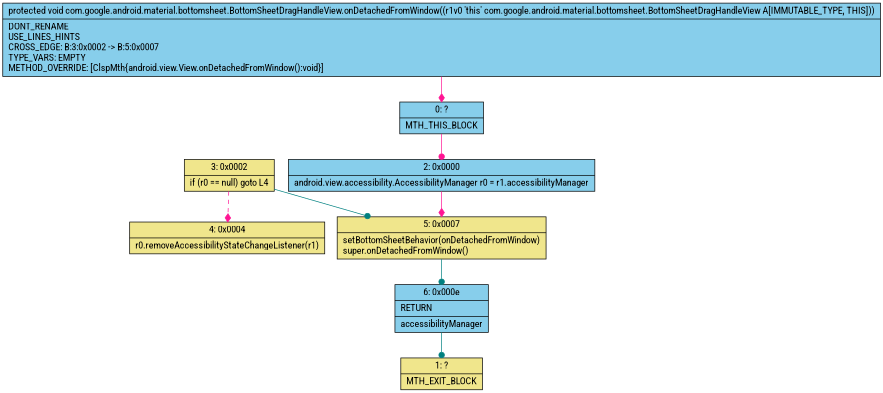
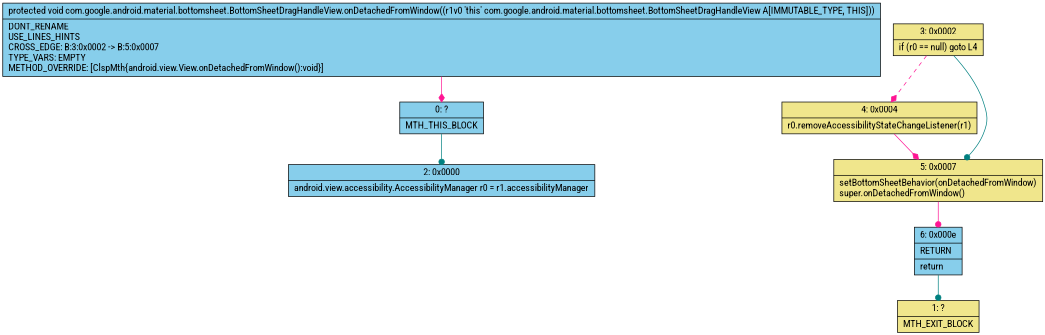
(442, 144) -> (442, 146)
(442, 200) -> (903, 144)
(442, 269) -> (938, 212)
(442, 324) -> (932, 267)
